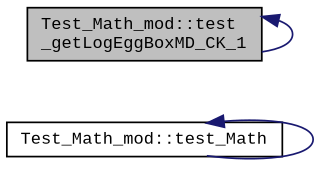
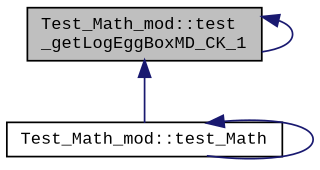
none -> (145, 100)
